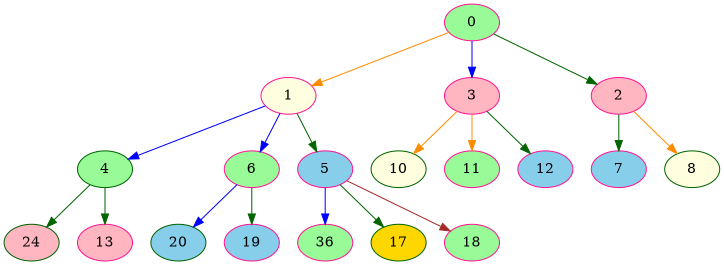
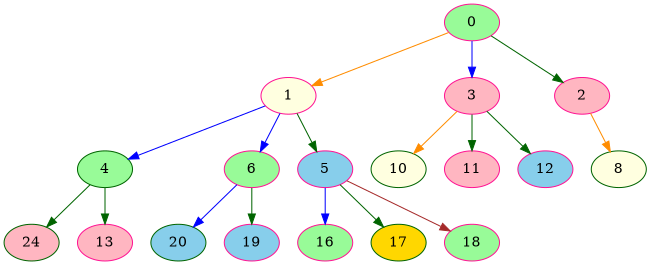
(472, 128) -> (472, 128)
(472, 169) -> (472, 169)
(619, 169) -> none
(325, 243) -> (325, 243)
